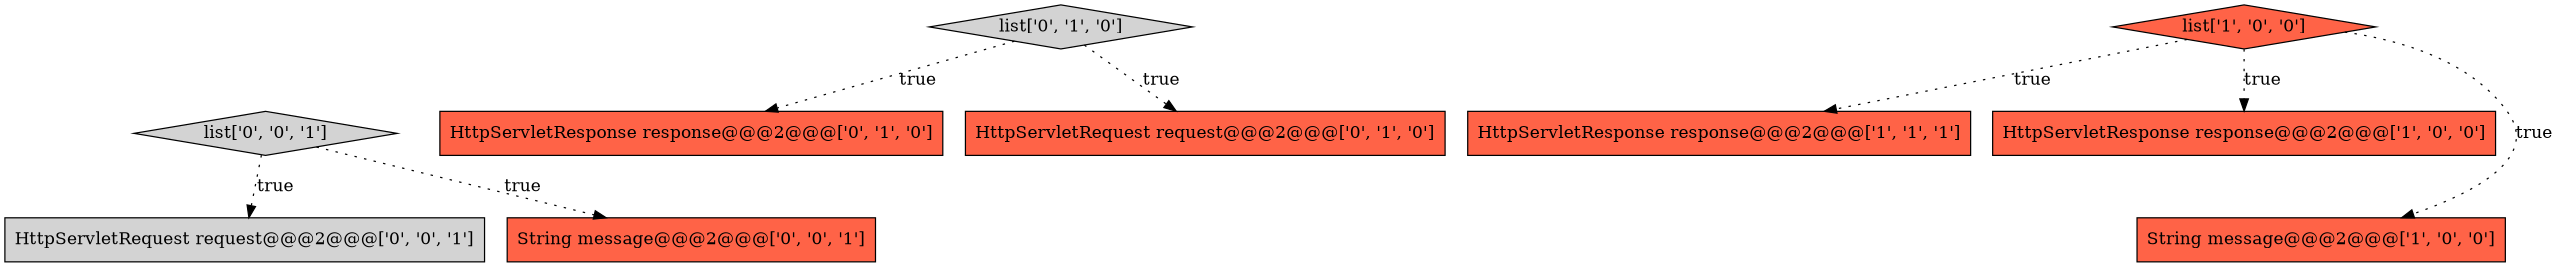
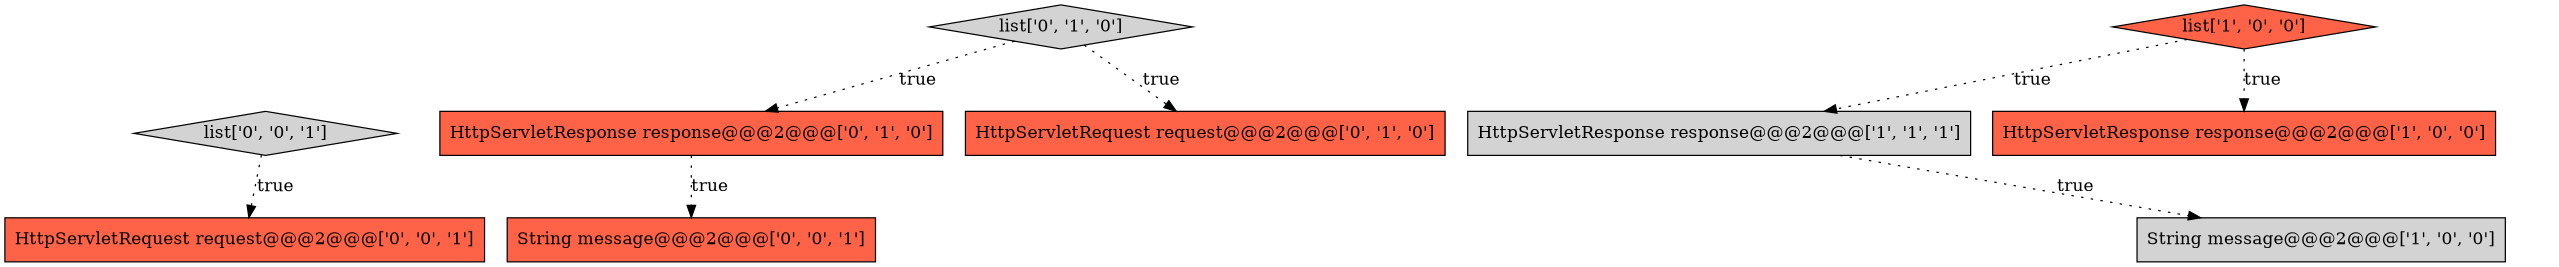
(2500, 103) -> (2014, 186)
(1719, 133) -> (1719, 133)
(455, 181) -> (691, 180)
(245, 240) -> (245, 240)
(2321, 240) -> (2321, 240)
